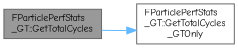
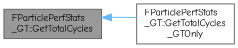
(114, 30) -> (124, 17)
